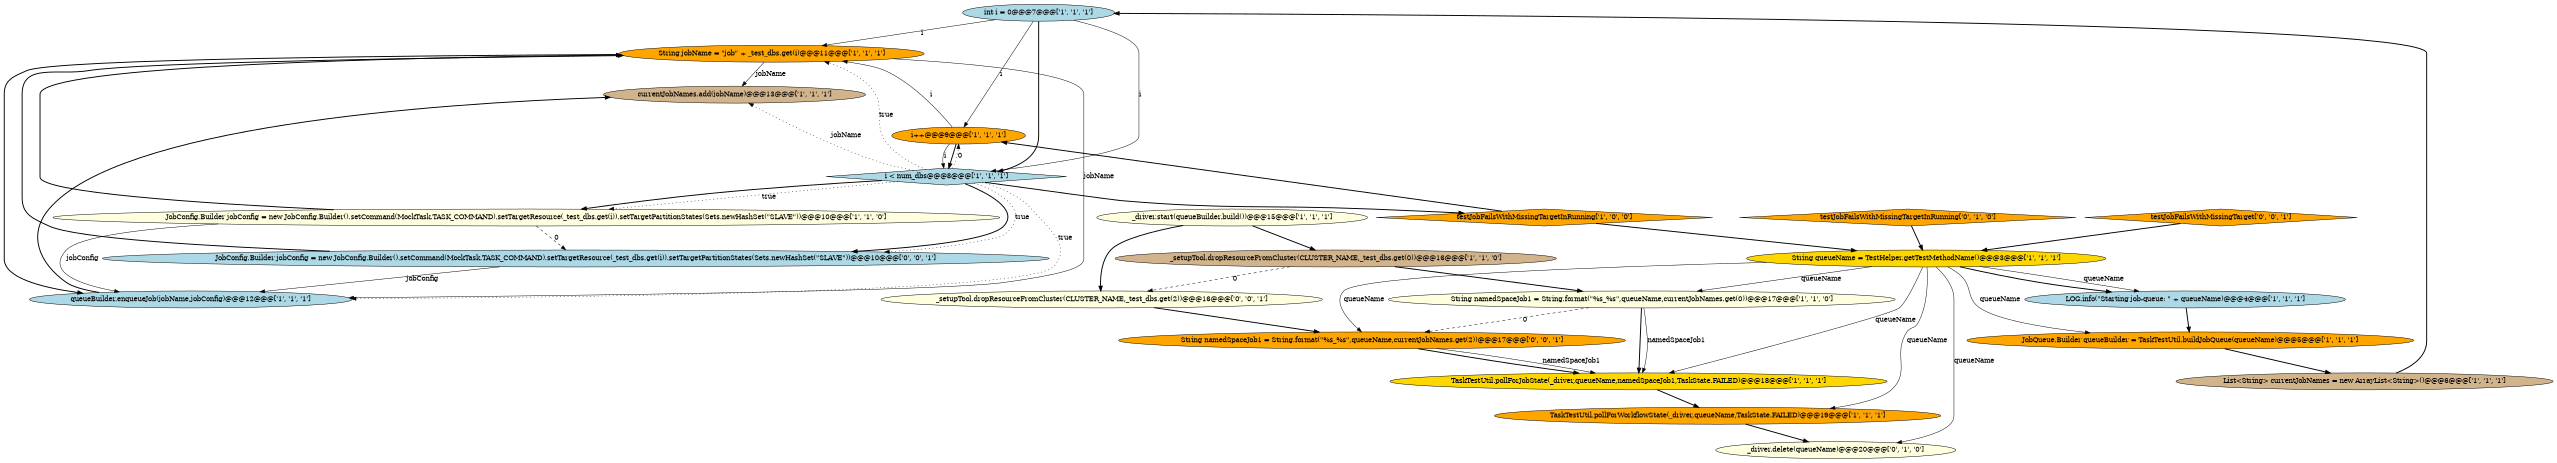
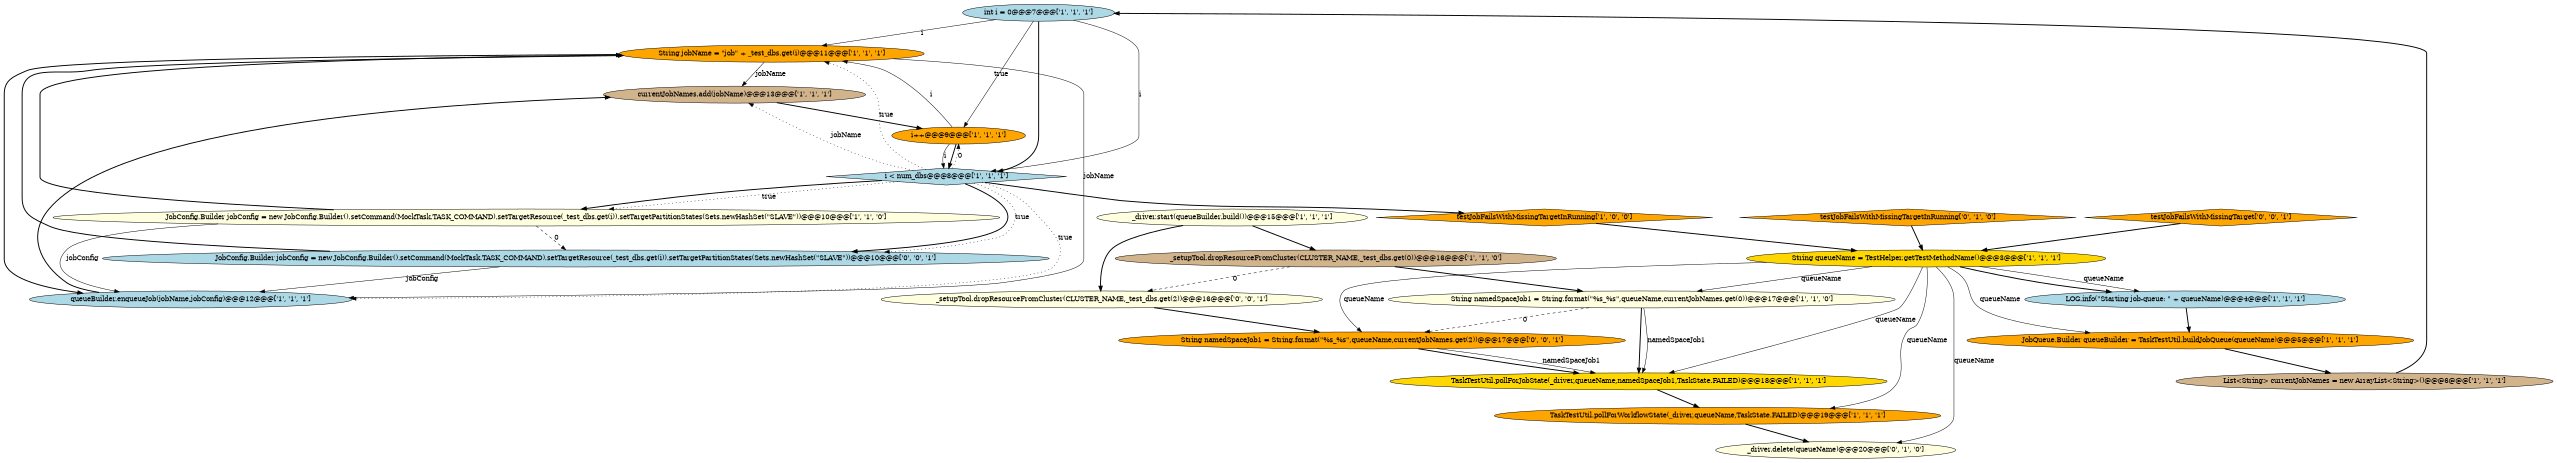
(1001, 74) -> (1001, 74)
(1254, 177) -> (847, 115)
